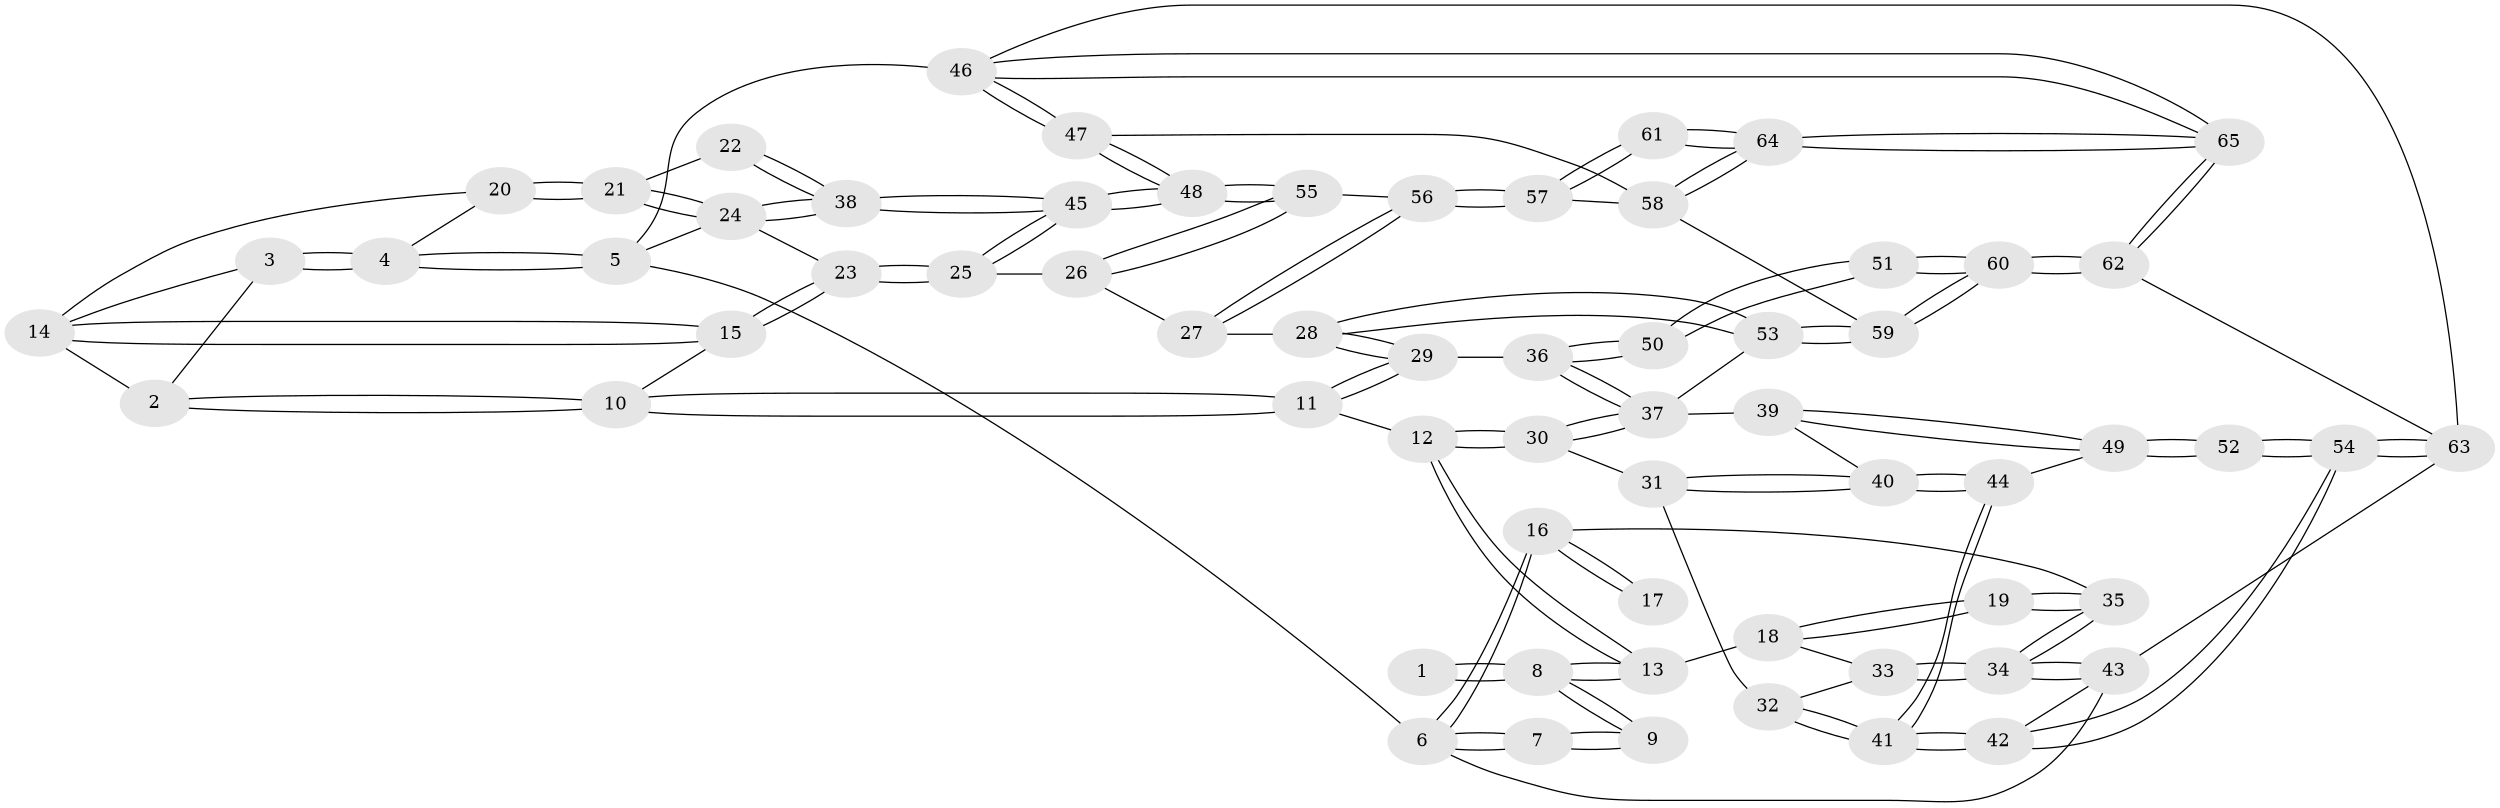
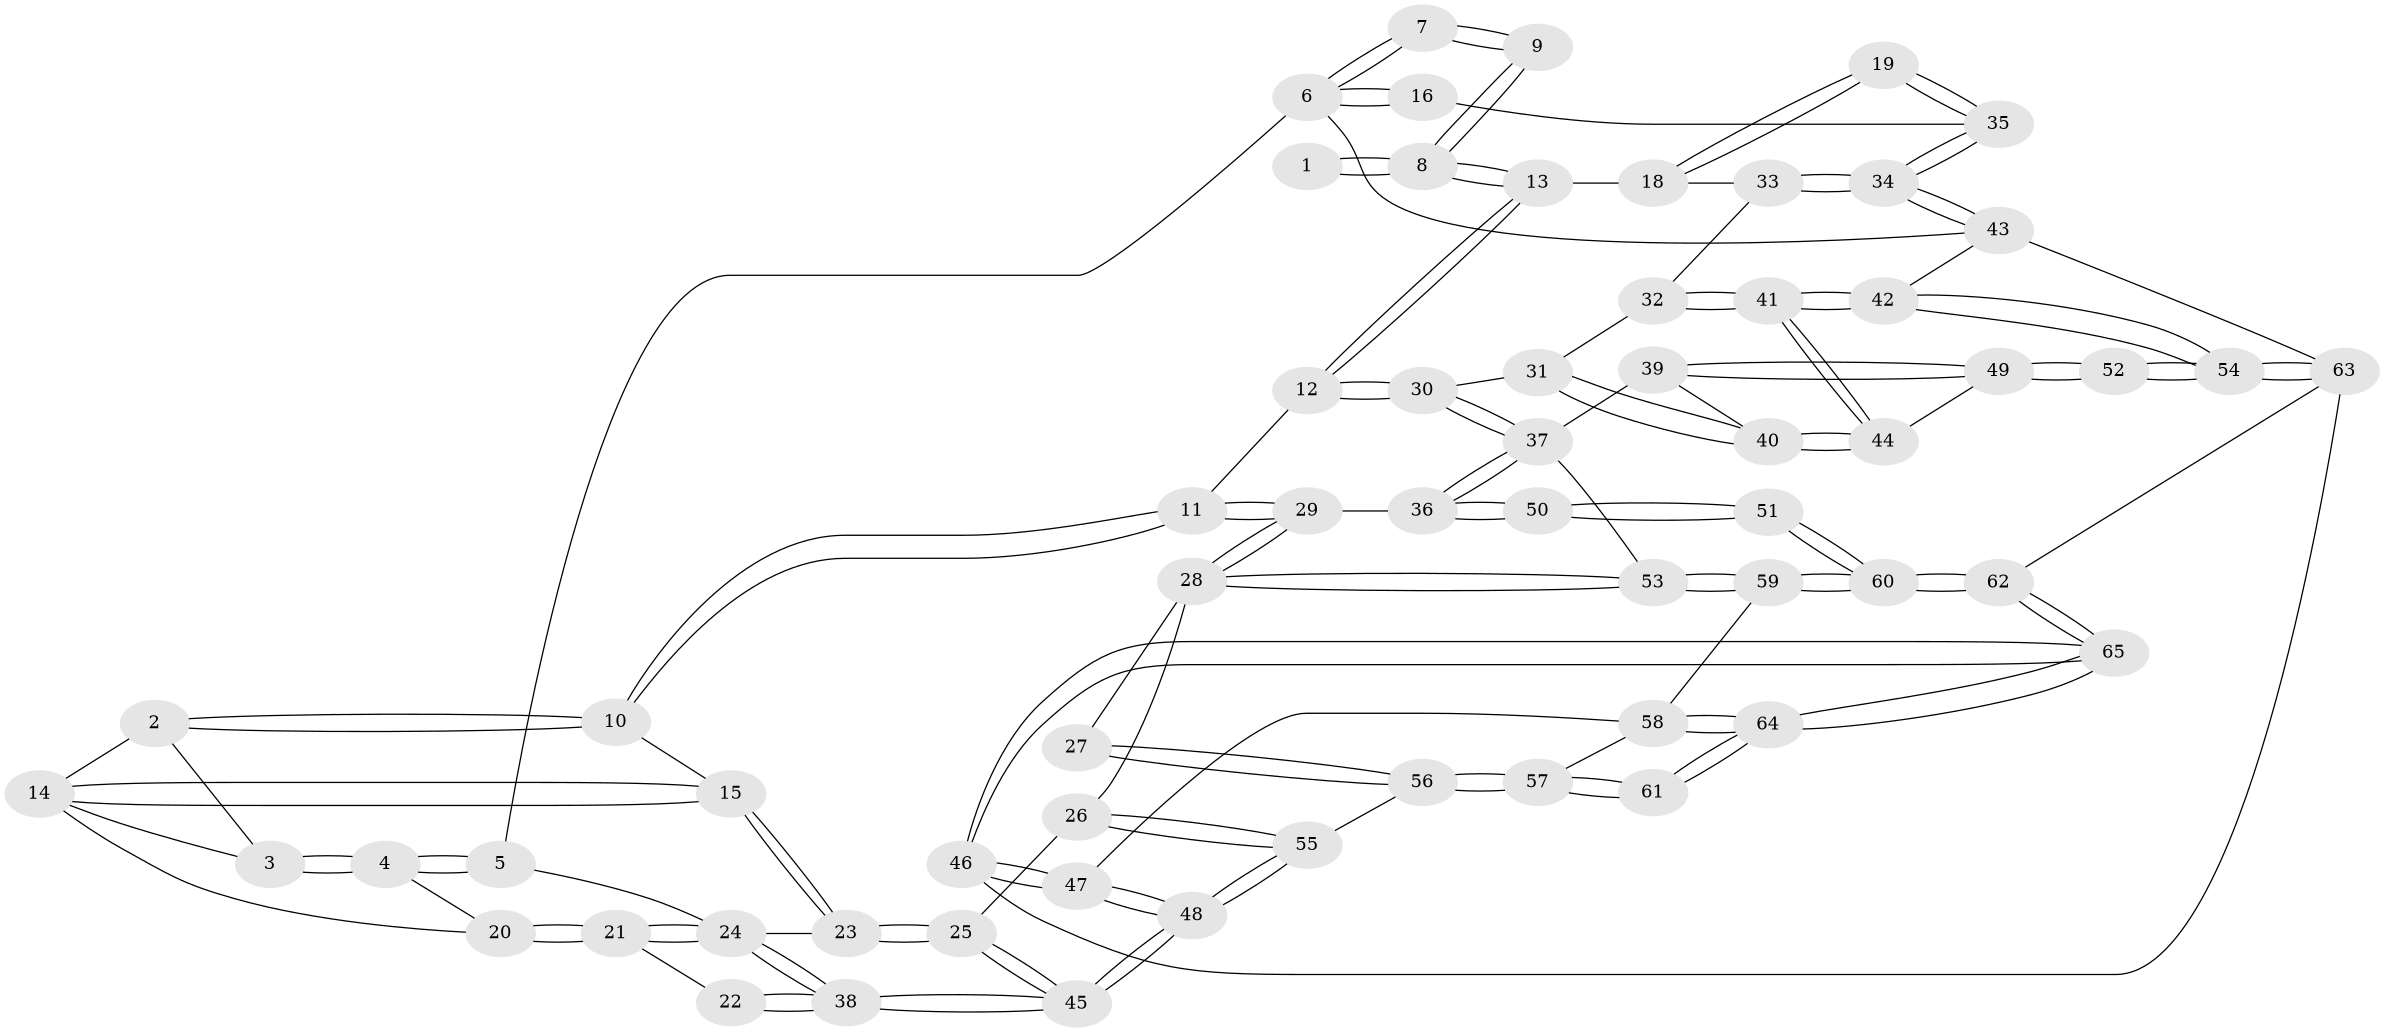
(737, 89) -> none
(1135, 304) -> (1150, 706)
(1653, 602) -> none
